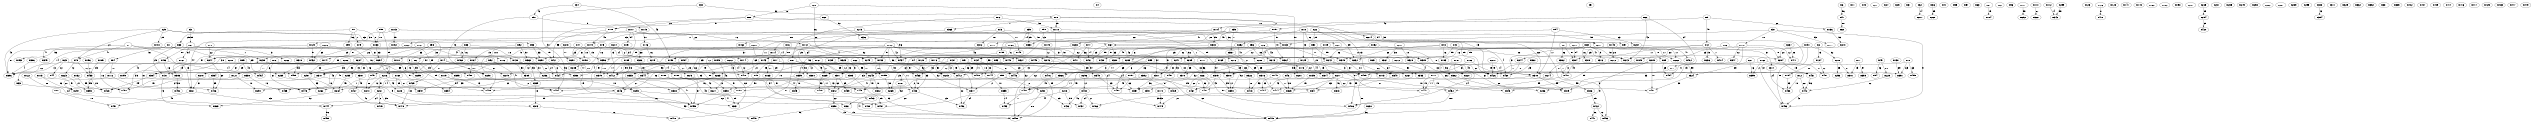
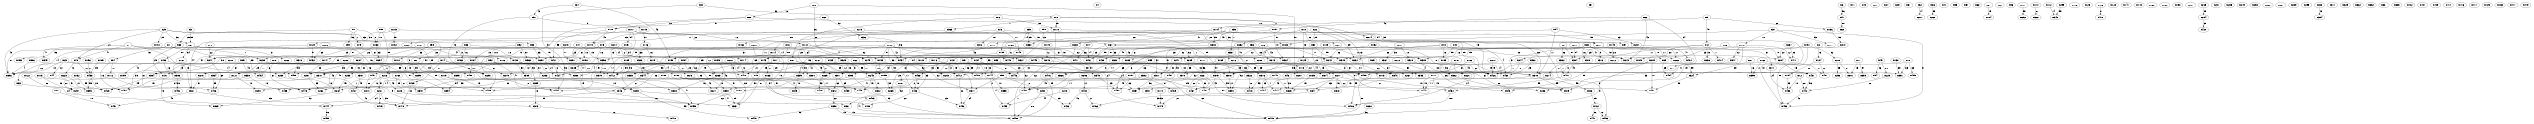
none -> (2075, 5)
none -> (175, 39)
(920, 67) -> none
(908, 70) -> (885, 67)
(208, 73) -> (210, 72)
(830, 82) -> none
(697, 89) -> none
(1004, 98) -> (994, 92)
(747, 106) -> (758, 82)
(880, 106) -> none
(1081, 106) -> none
